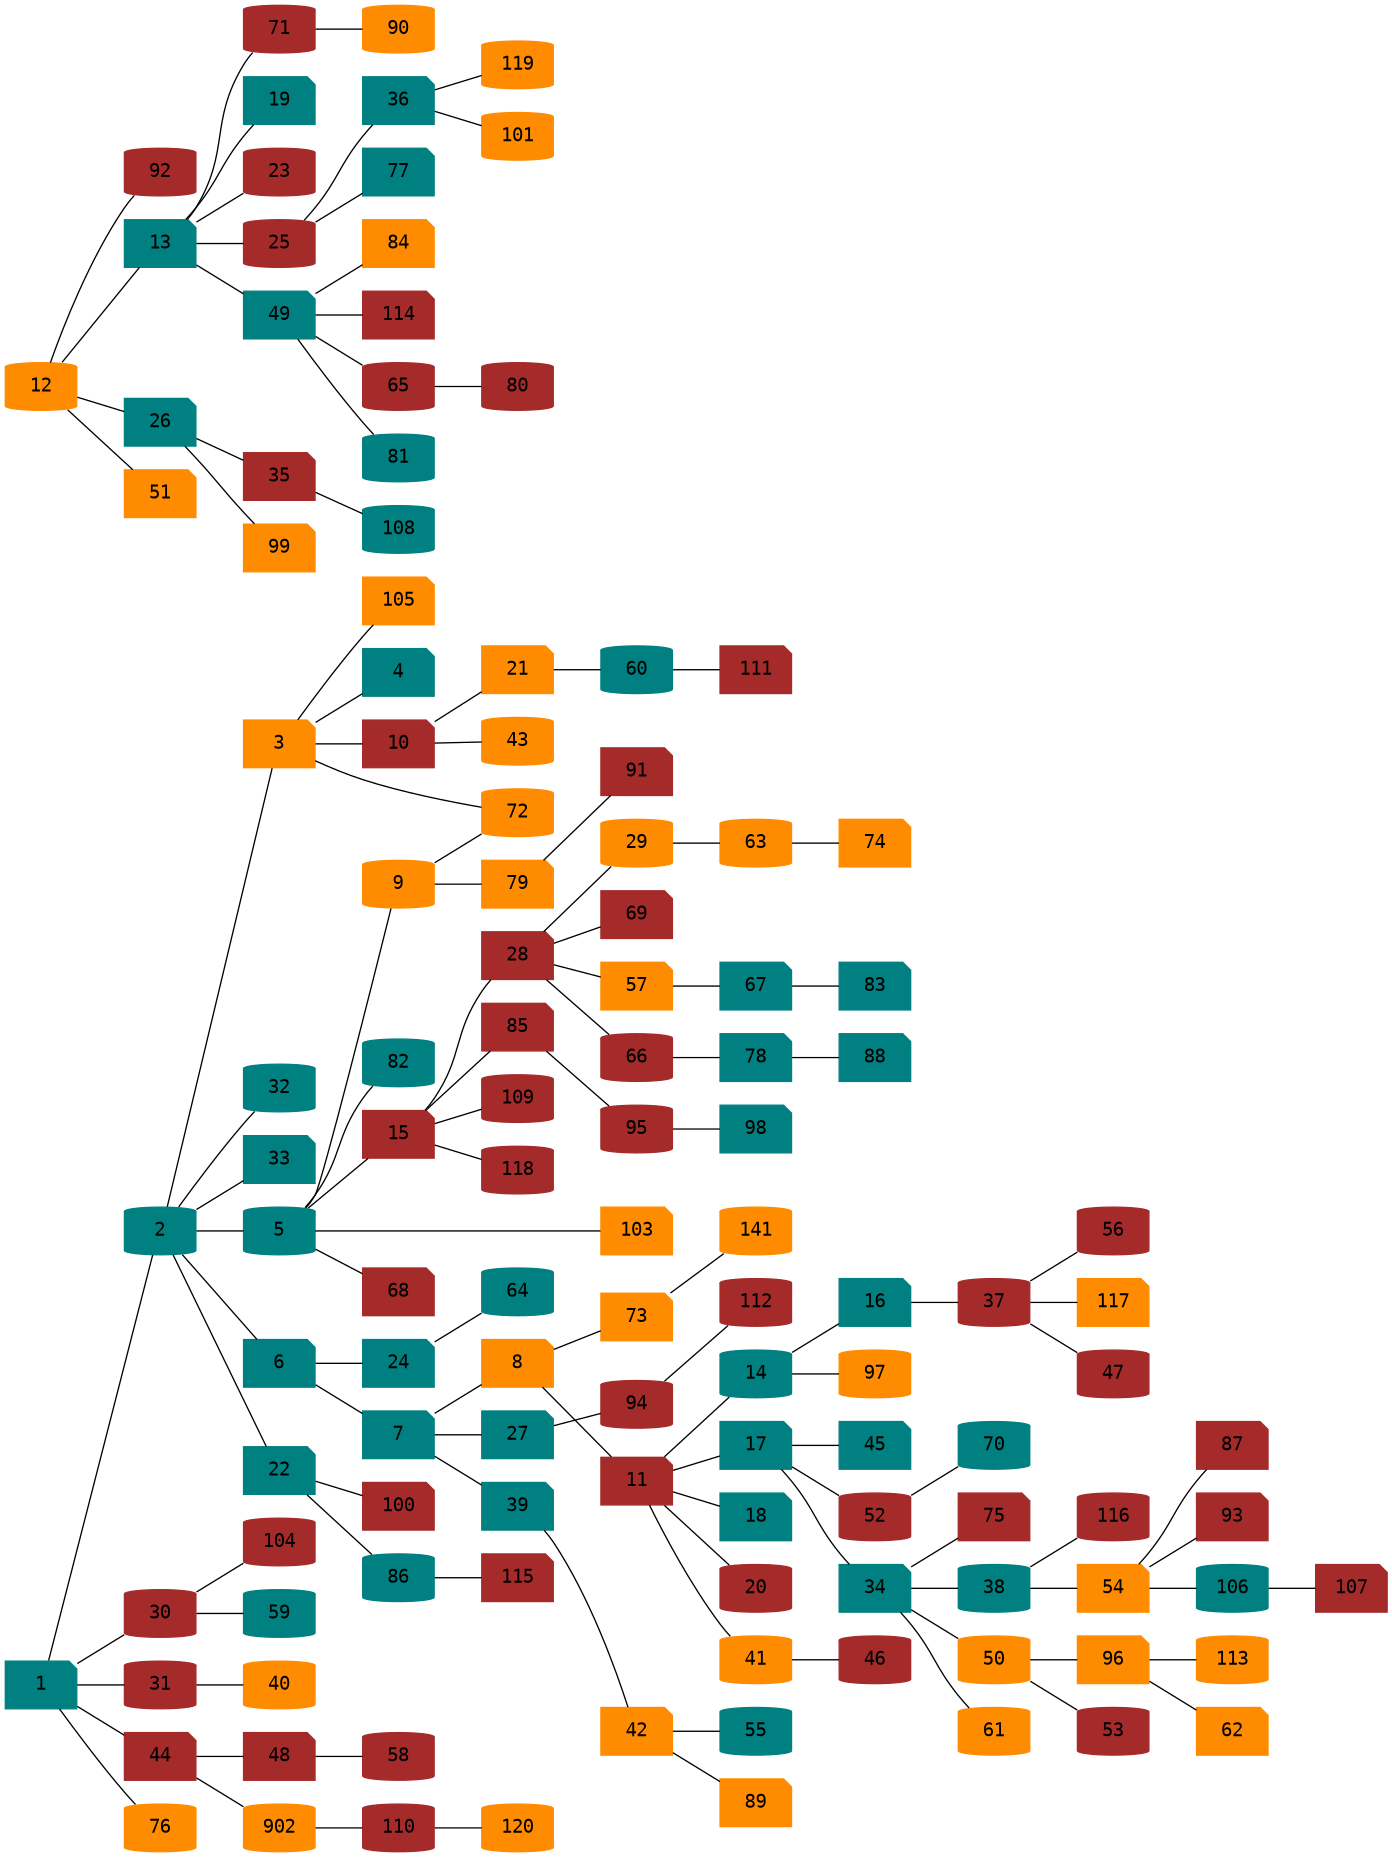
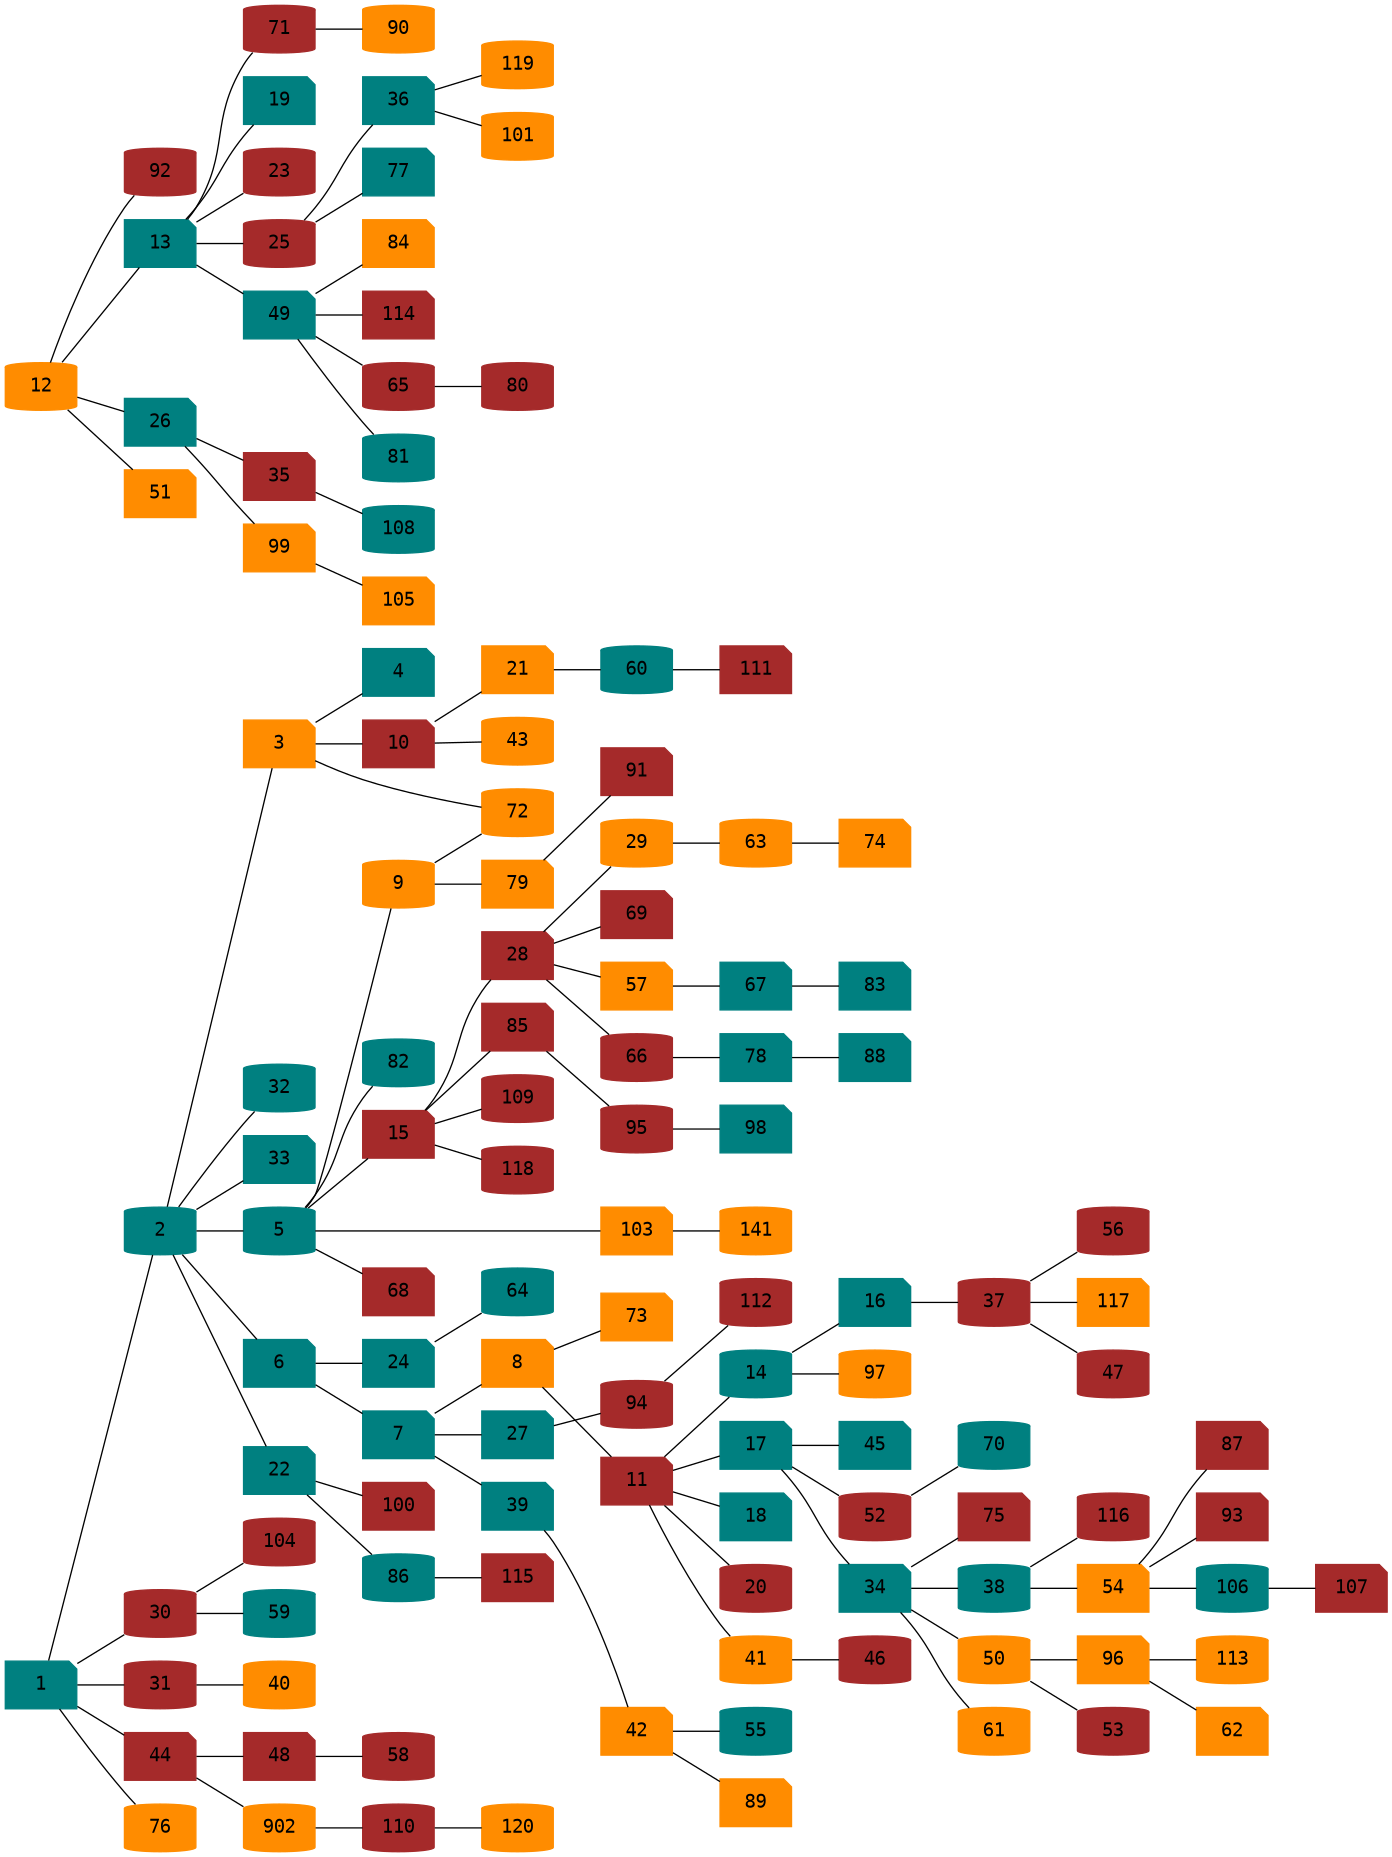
(334, 671) -> (339, 575)
(697, 1273) -> (696, 1231)
